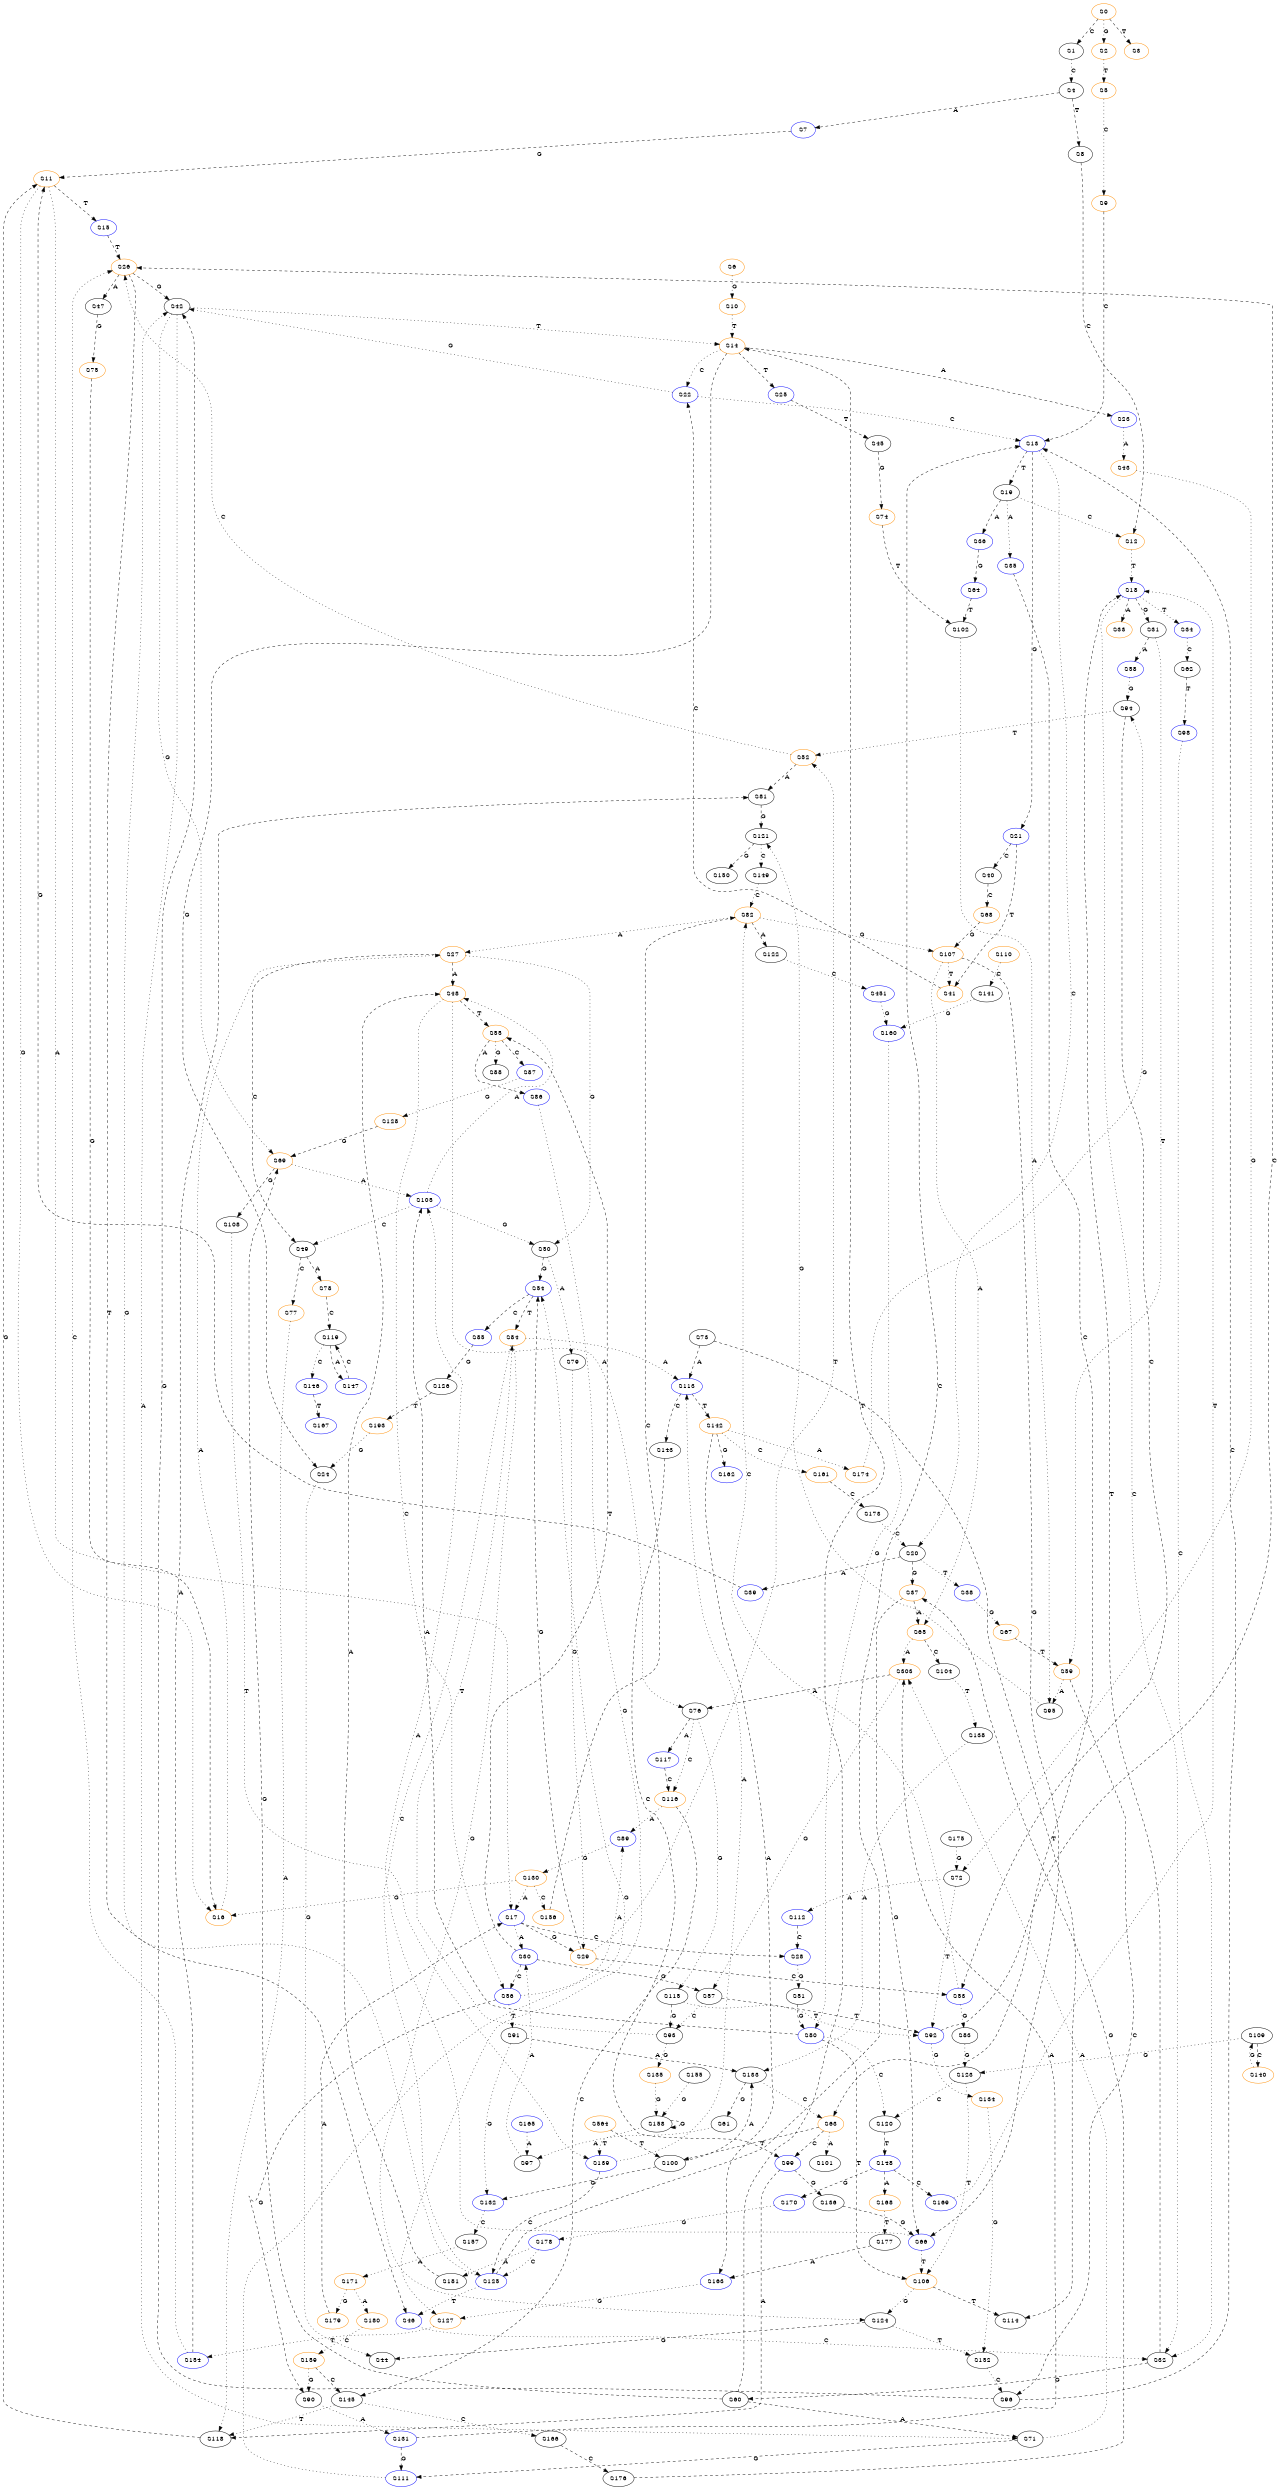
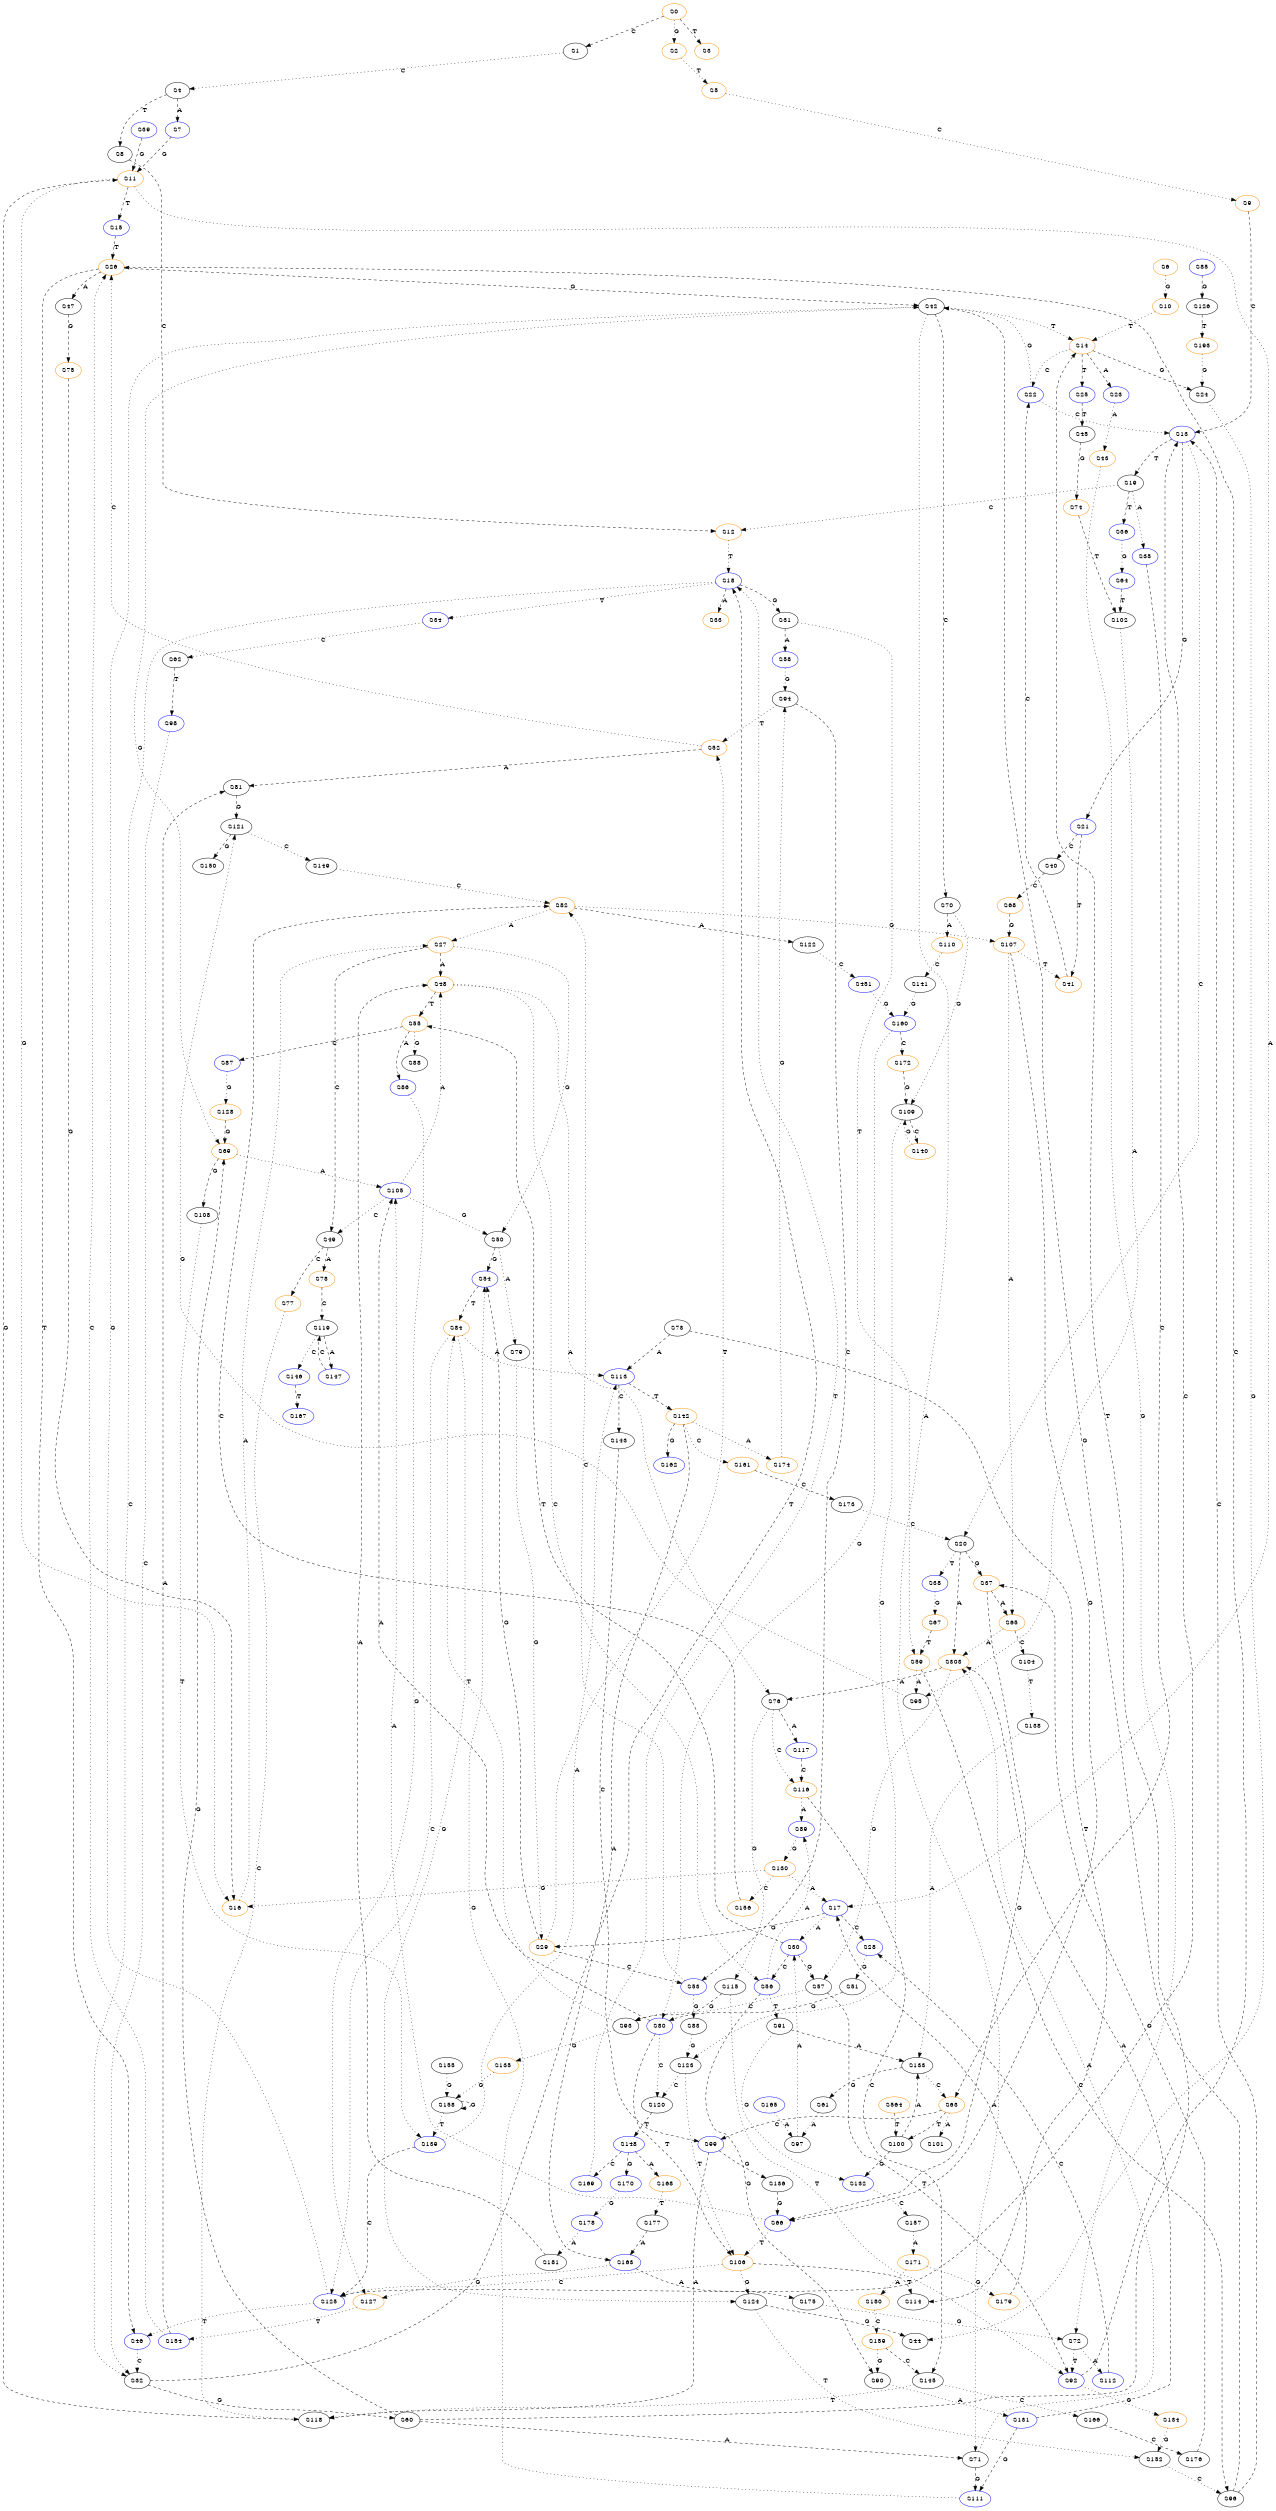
(997, 517) -> (1130, 508)
(977, 564) -> (1122, 554)
none -> (947, 906)
none -> (903, 1063)
(508, 1309) -> none
(834, 1573) -> (957, 1601)
(286, 1878) -> (259, 1869)
(524, 2264) -> (534, 2281)
none -> (687, 2287)
